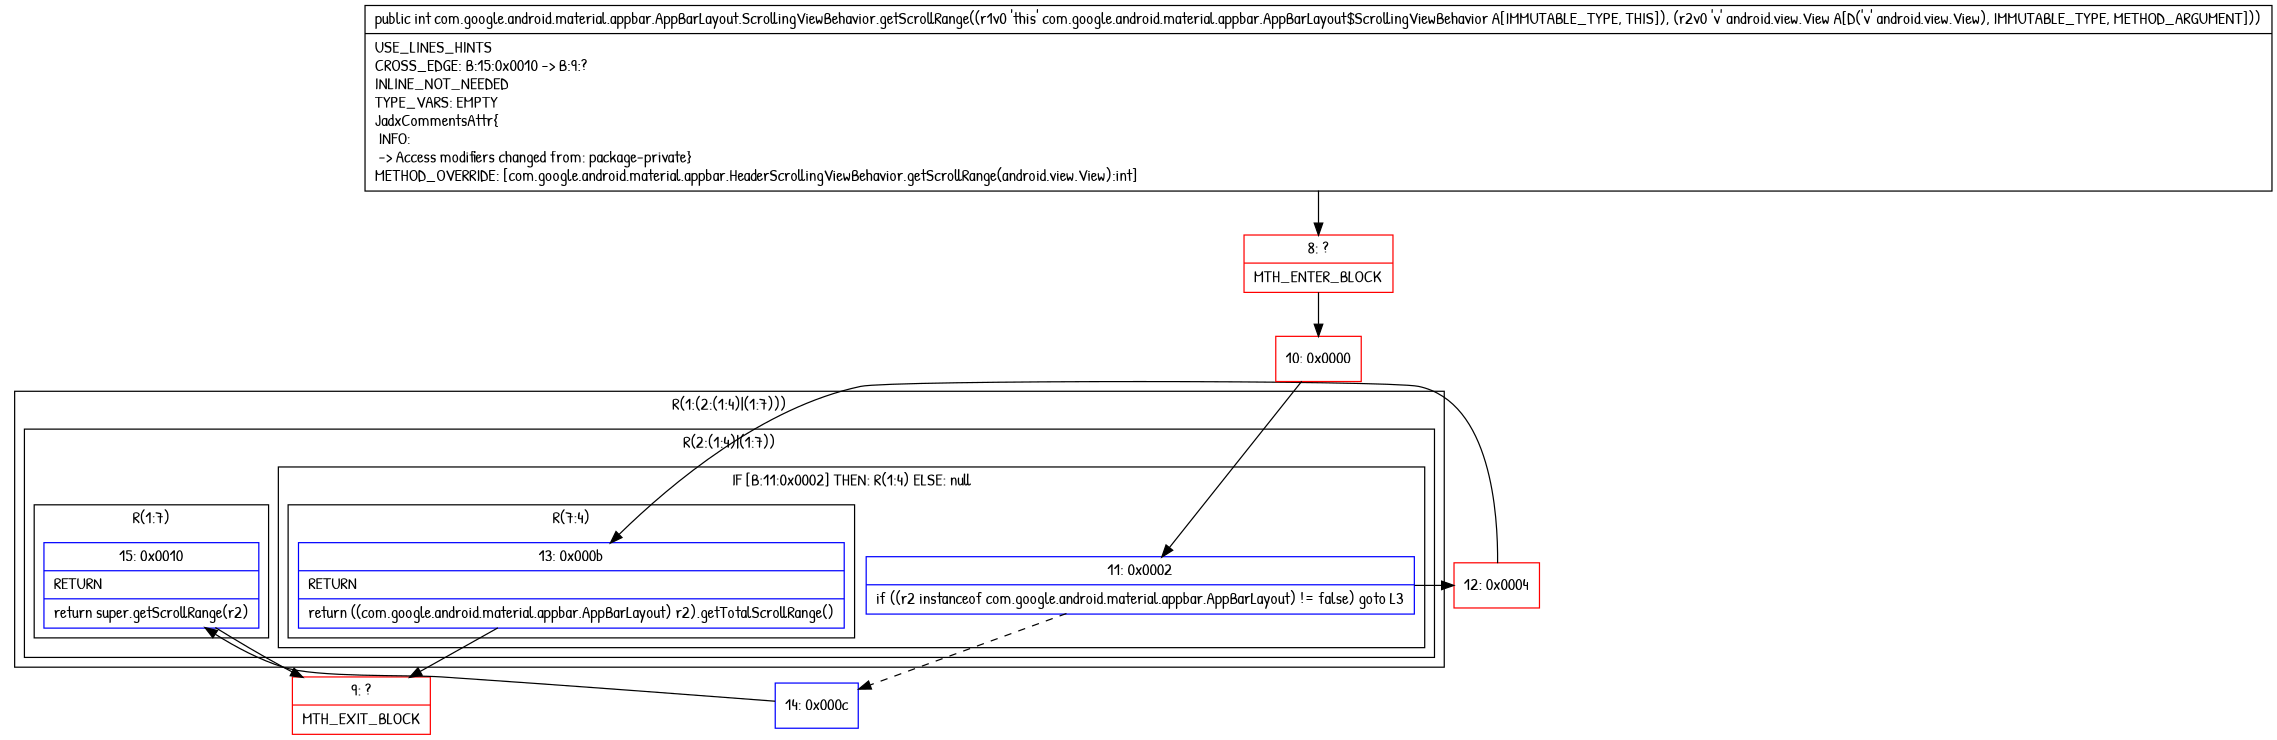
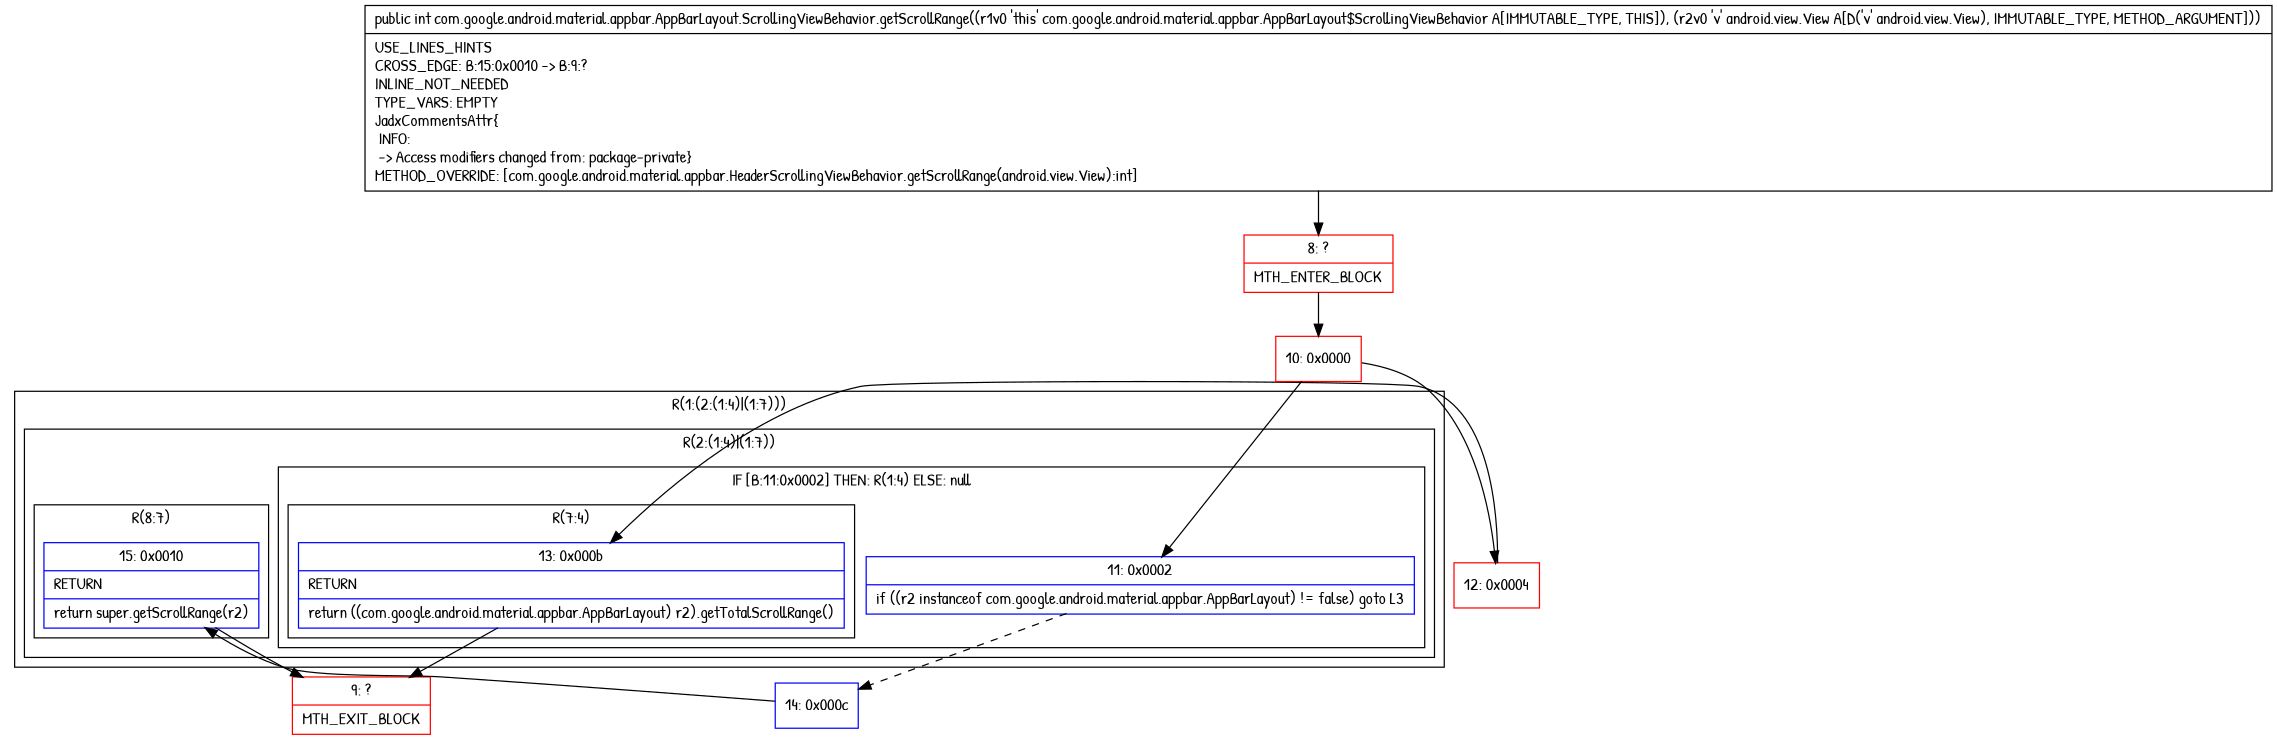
(151, 519) -> (151, 519)
(1428, 585) -> (1460, 432)
